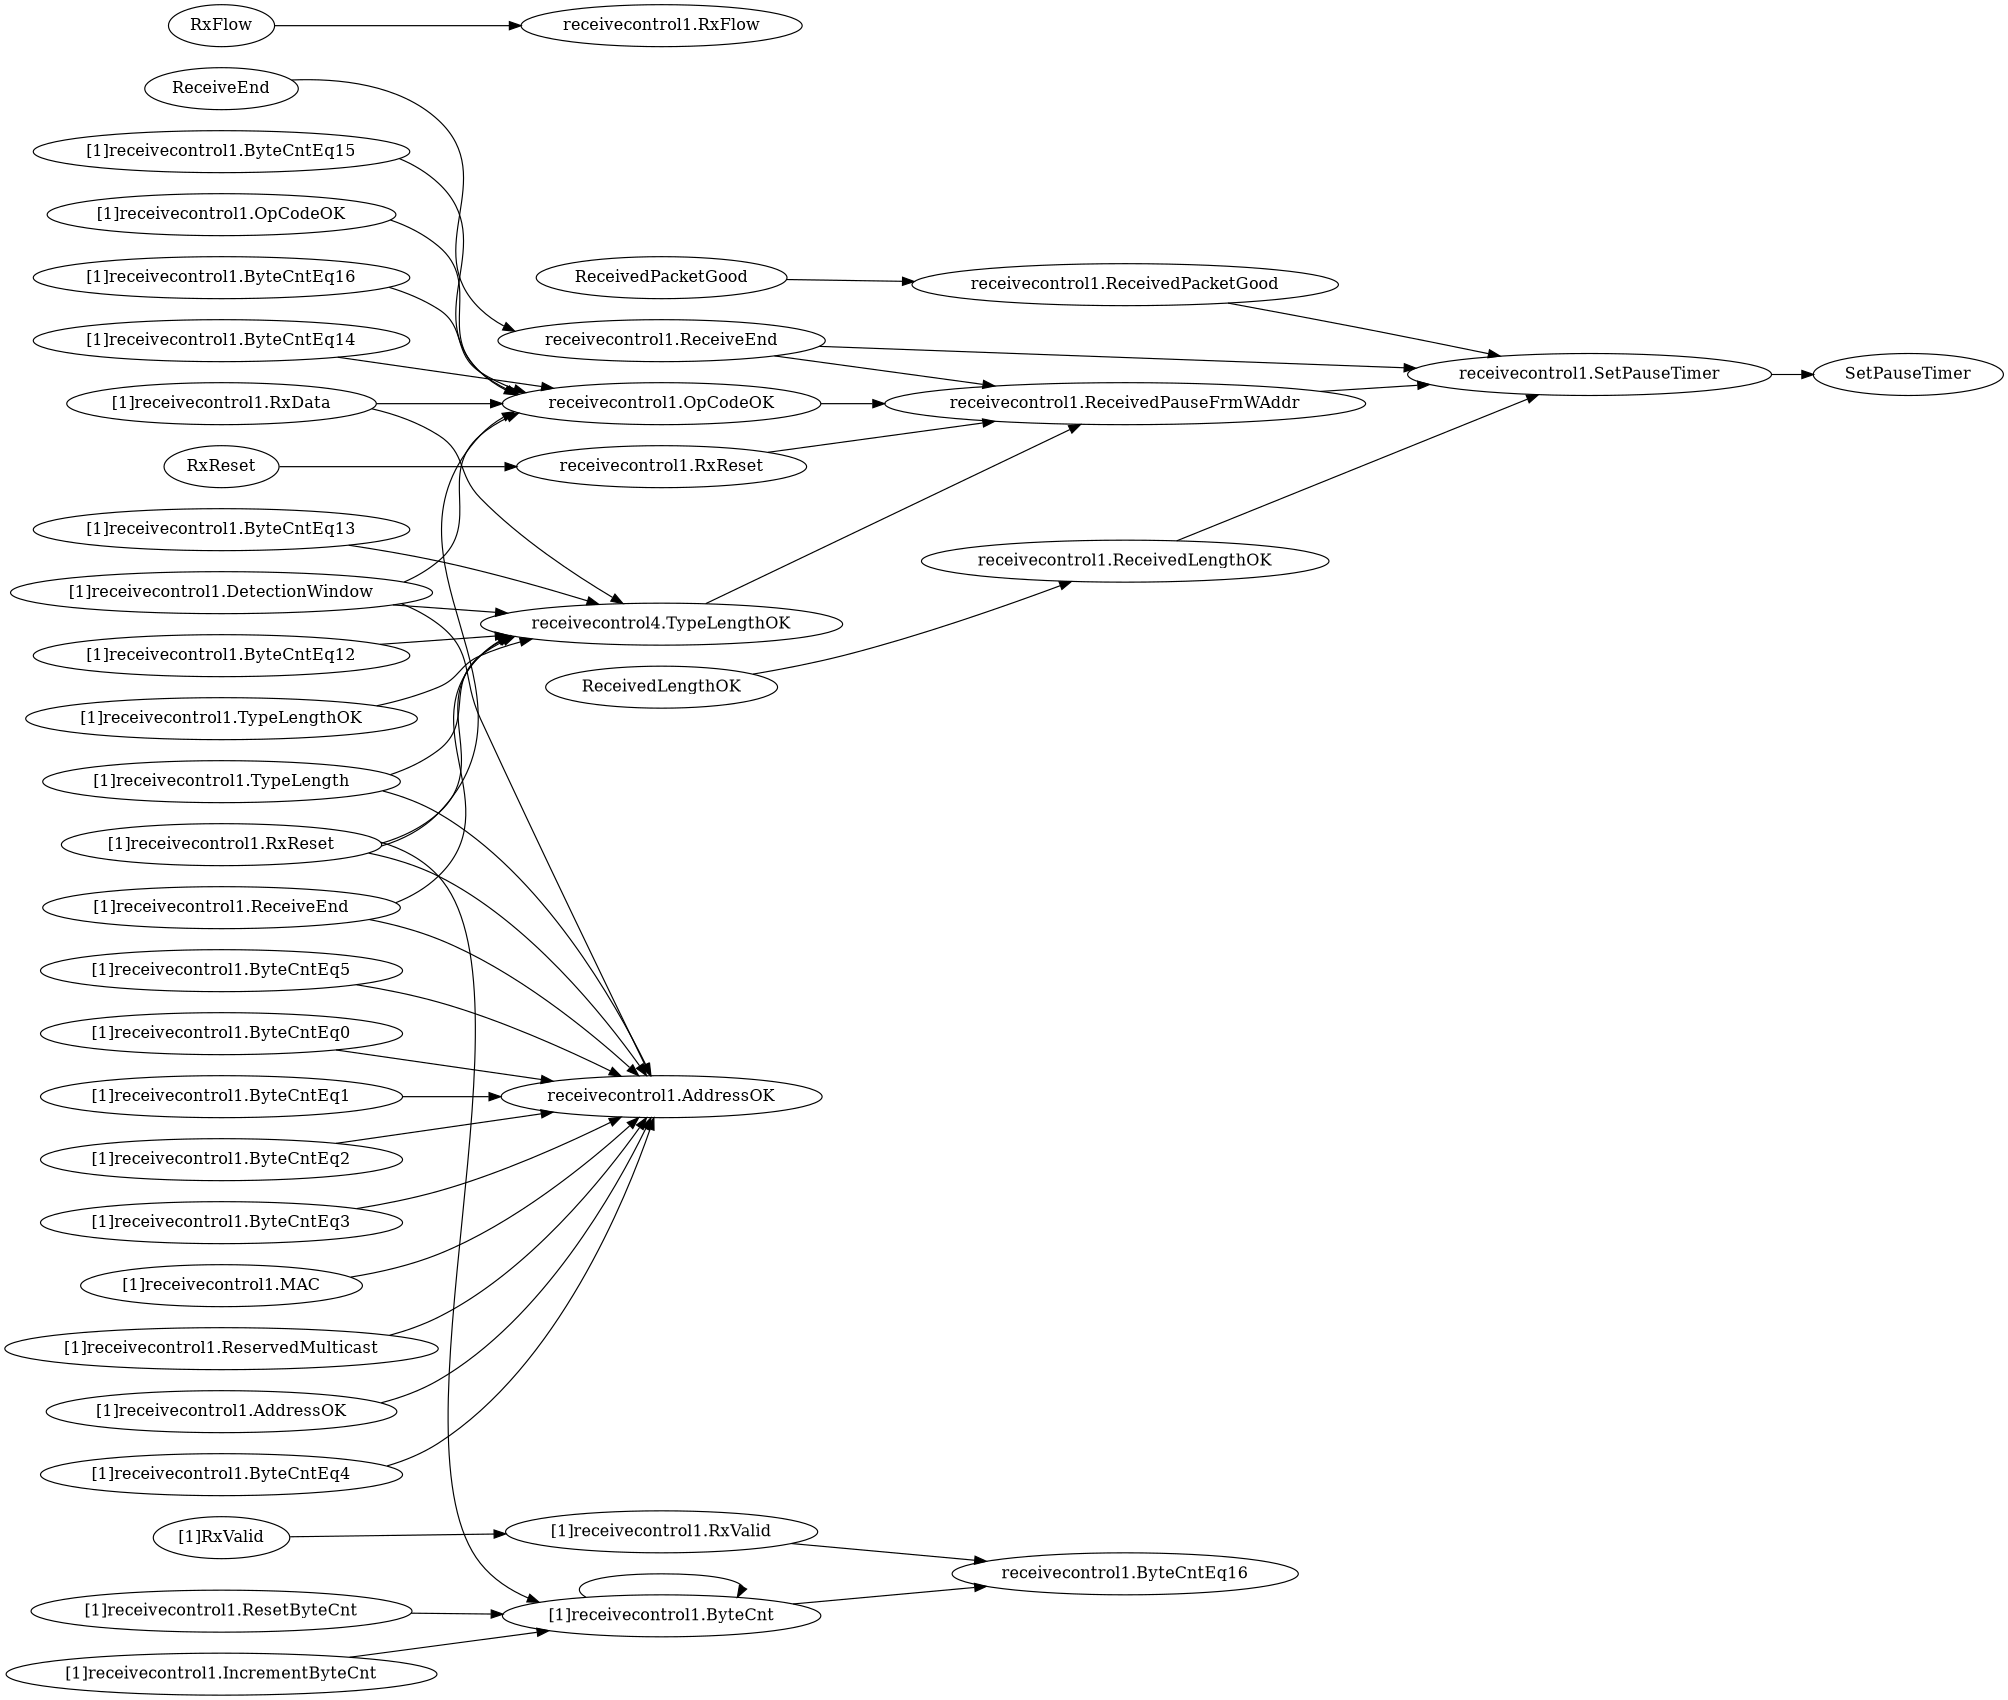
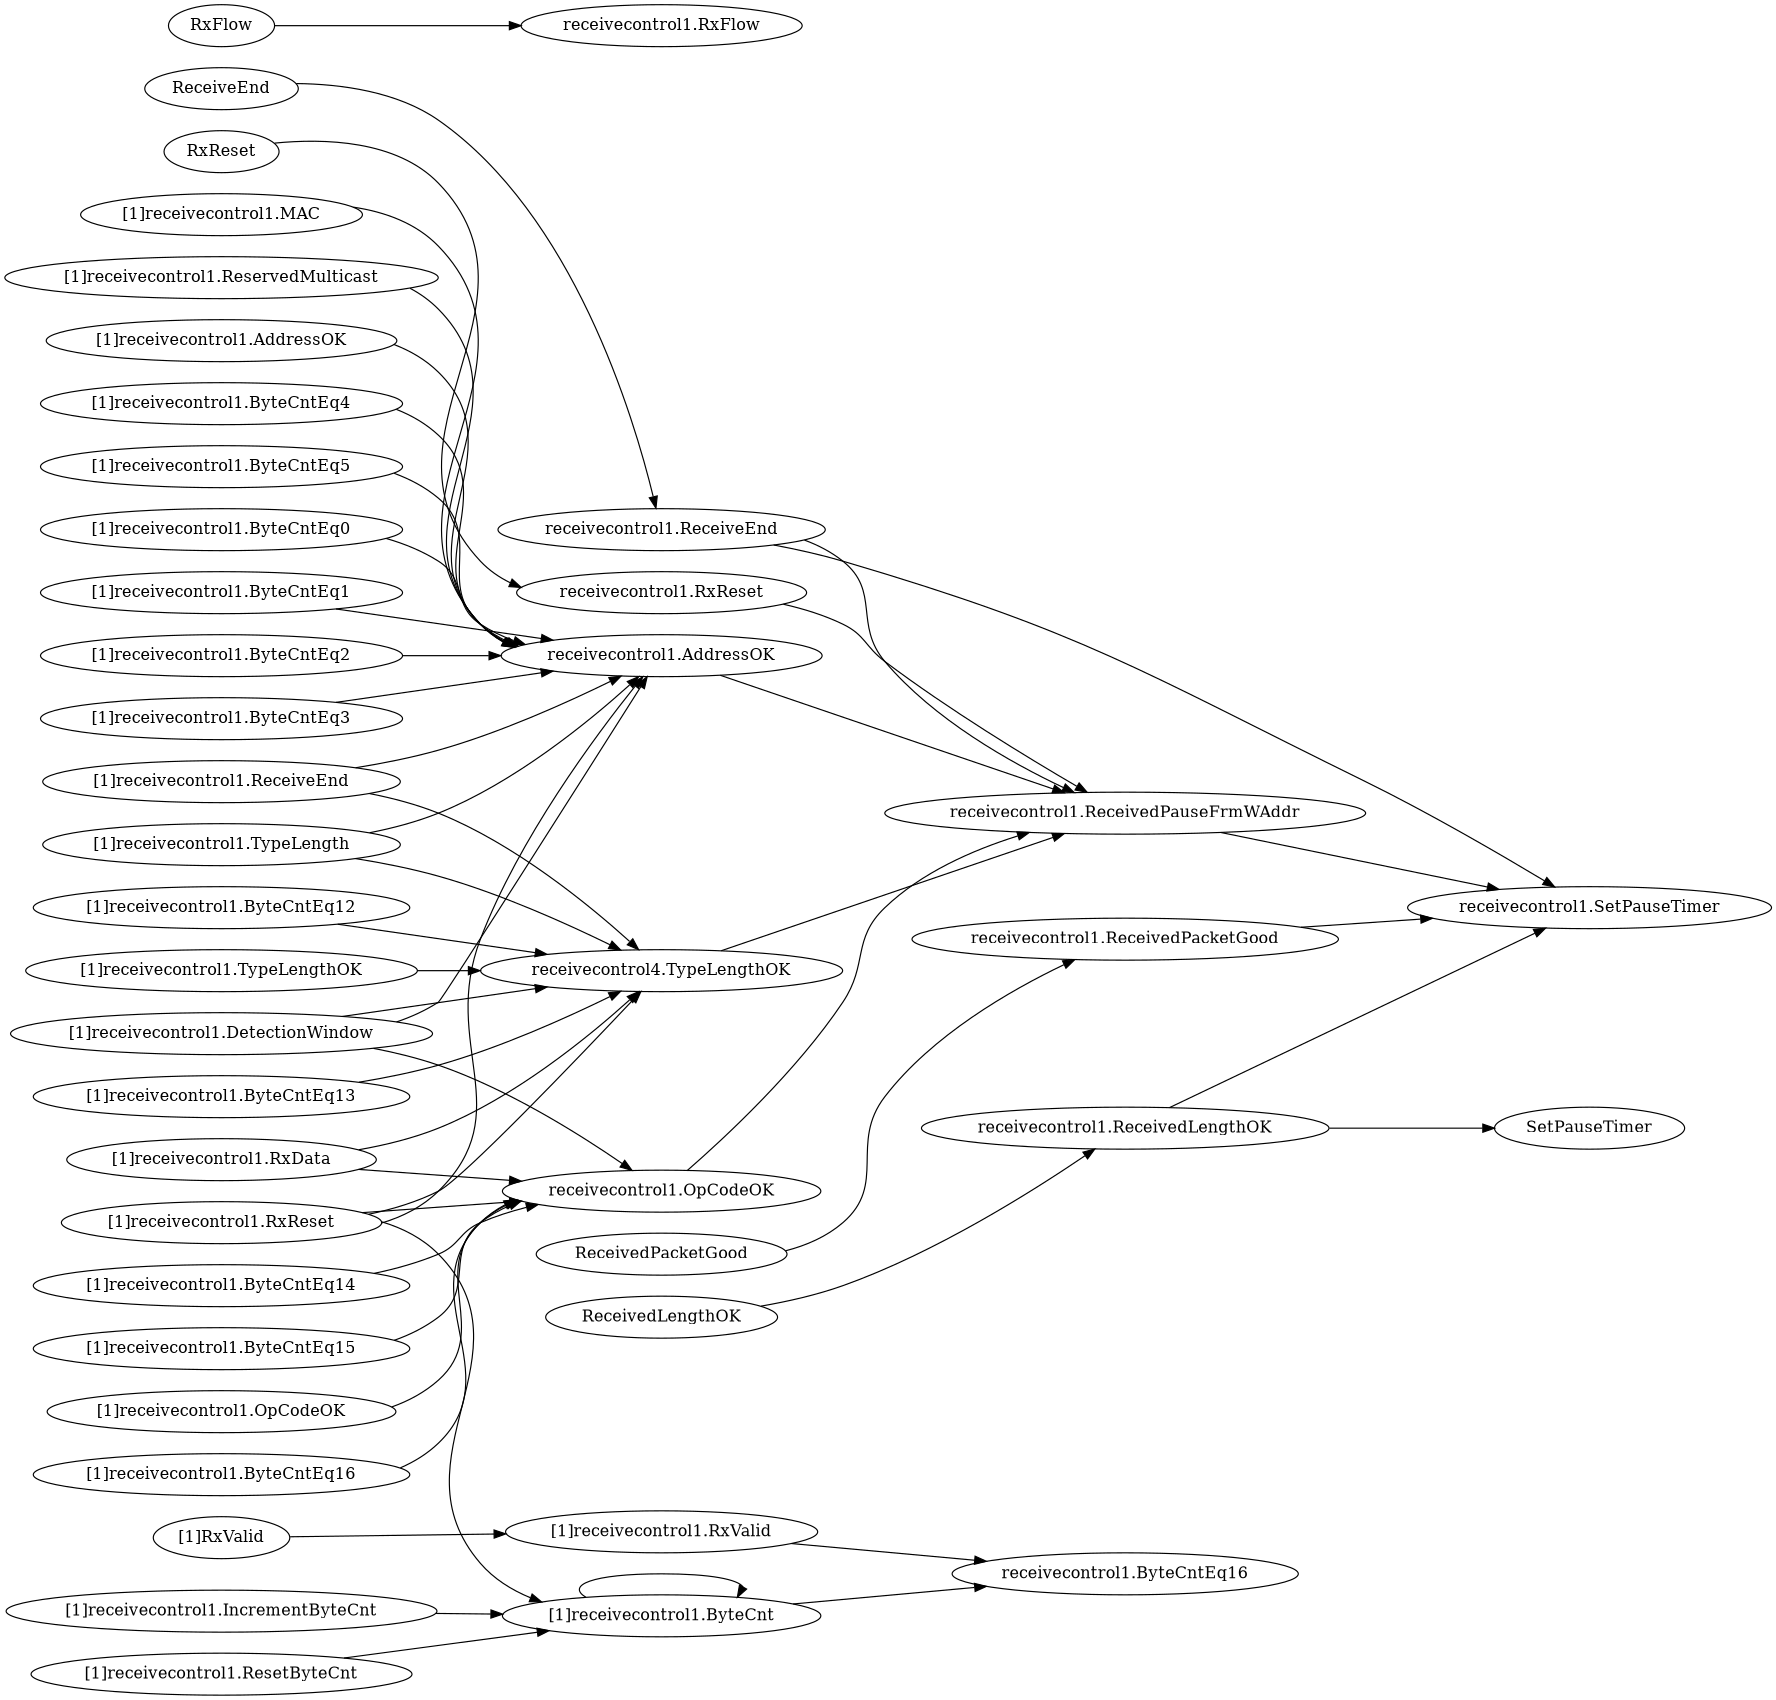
(1787, 374) -> (1406, 1128)
none -> (887, 732)
